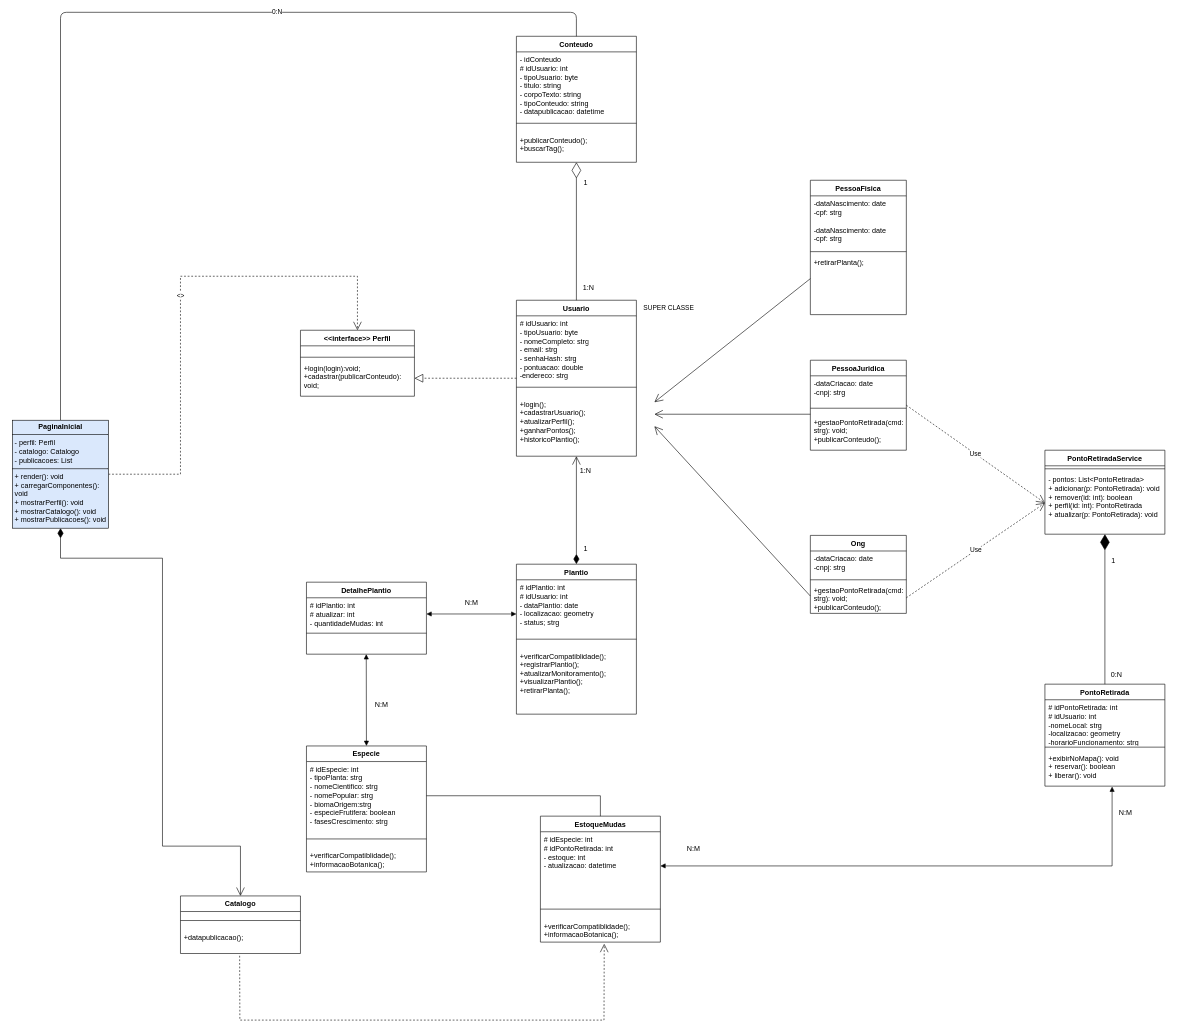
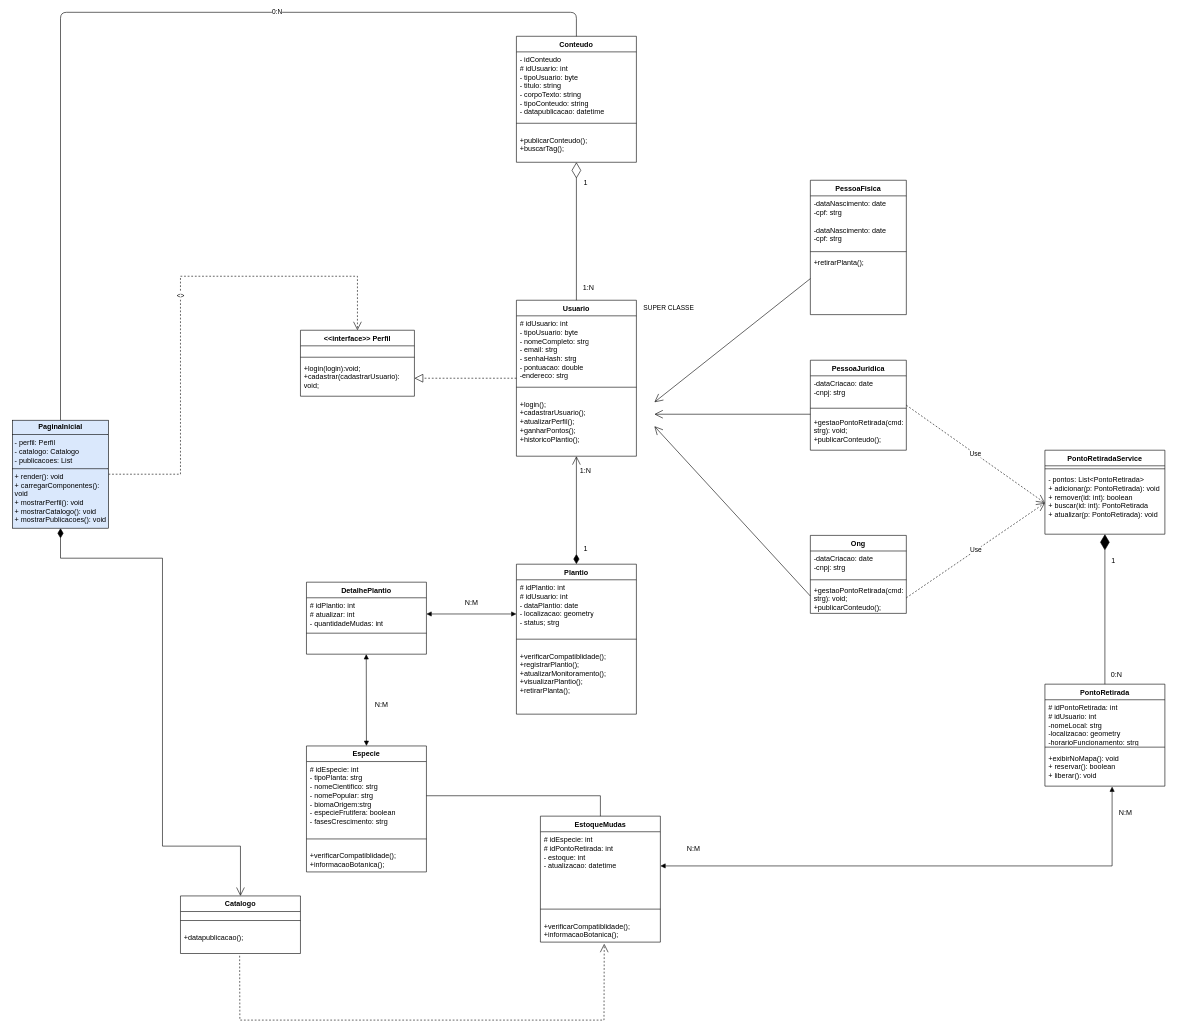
(358, 377) -> (358, 377)
(1106, 506) -> (1106, 511)
